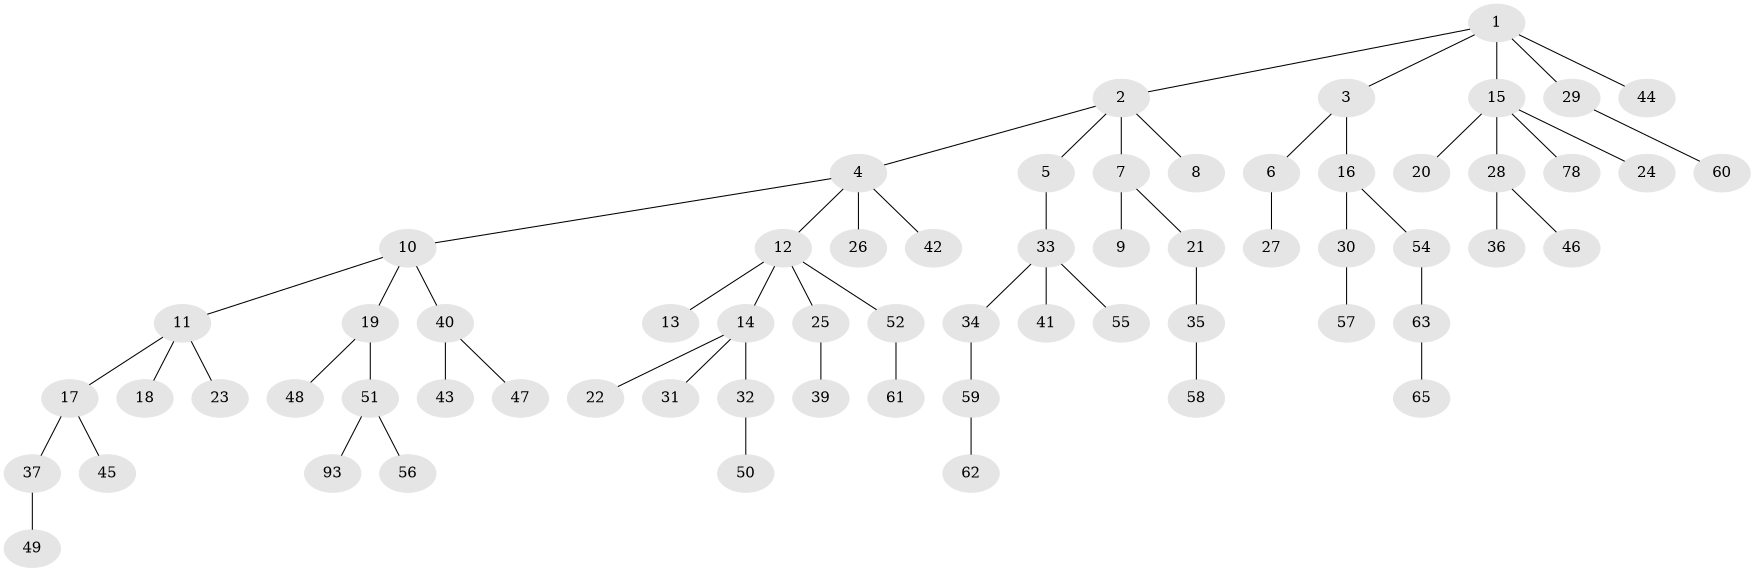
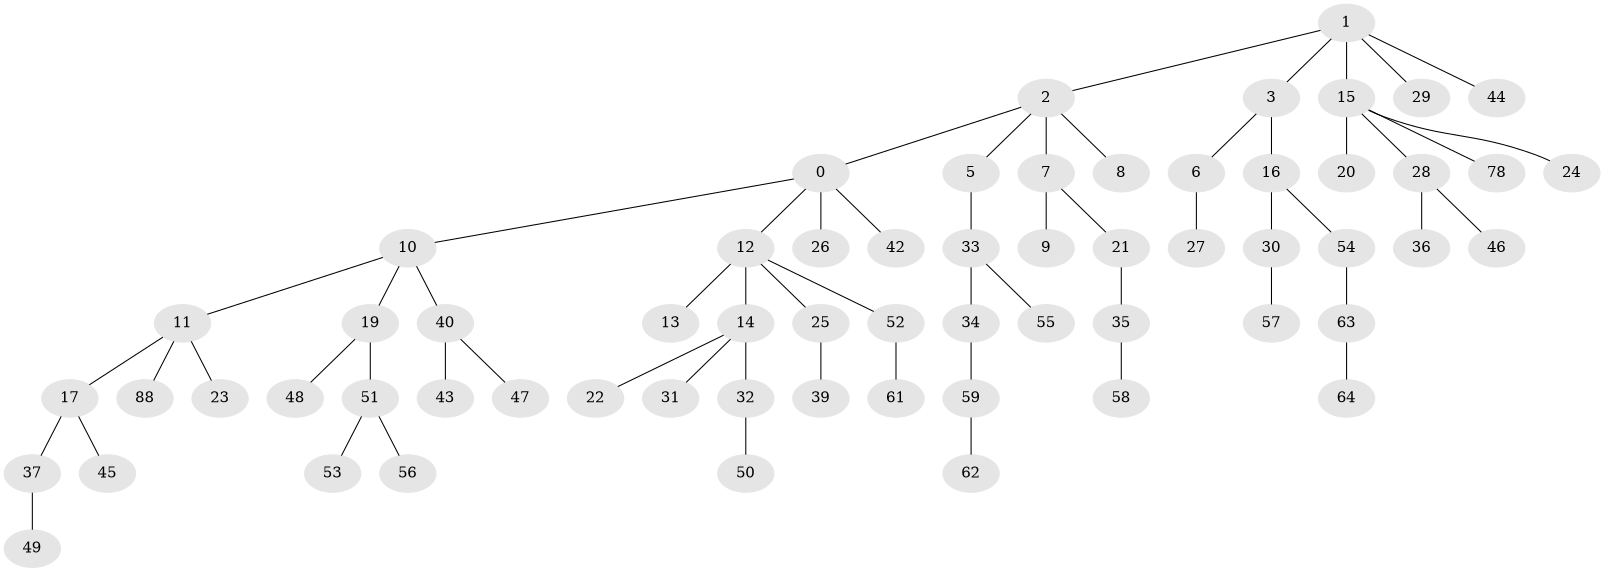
(858, 173) -> (821, 173)
(1722, 173) -> none
(1046, 323) -> none
(145, 398) -> (145, 398)
(1422, 398) -> (1347, 398)
(333, 474) -> (333, 474)
